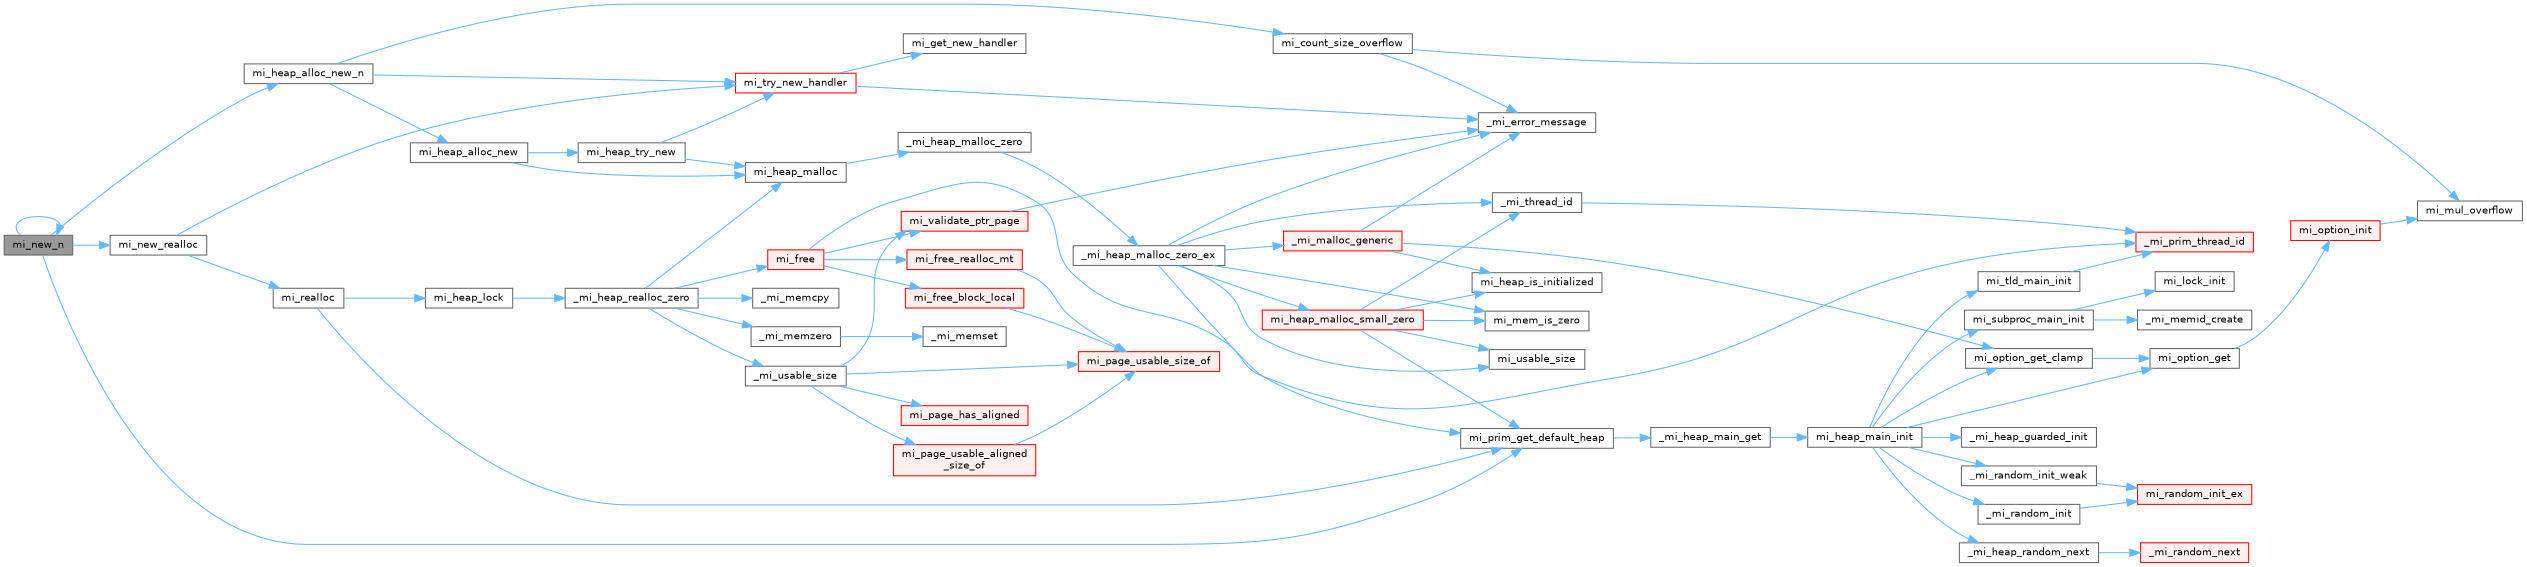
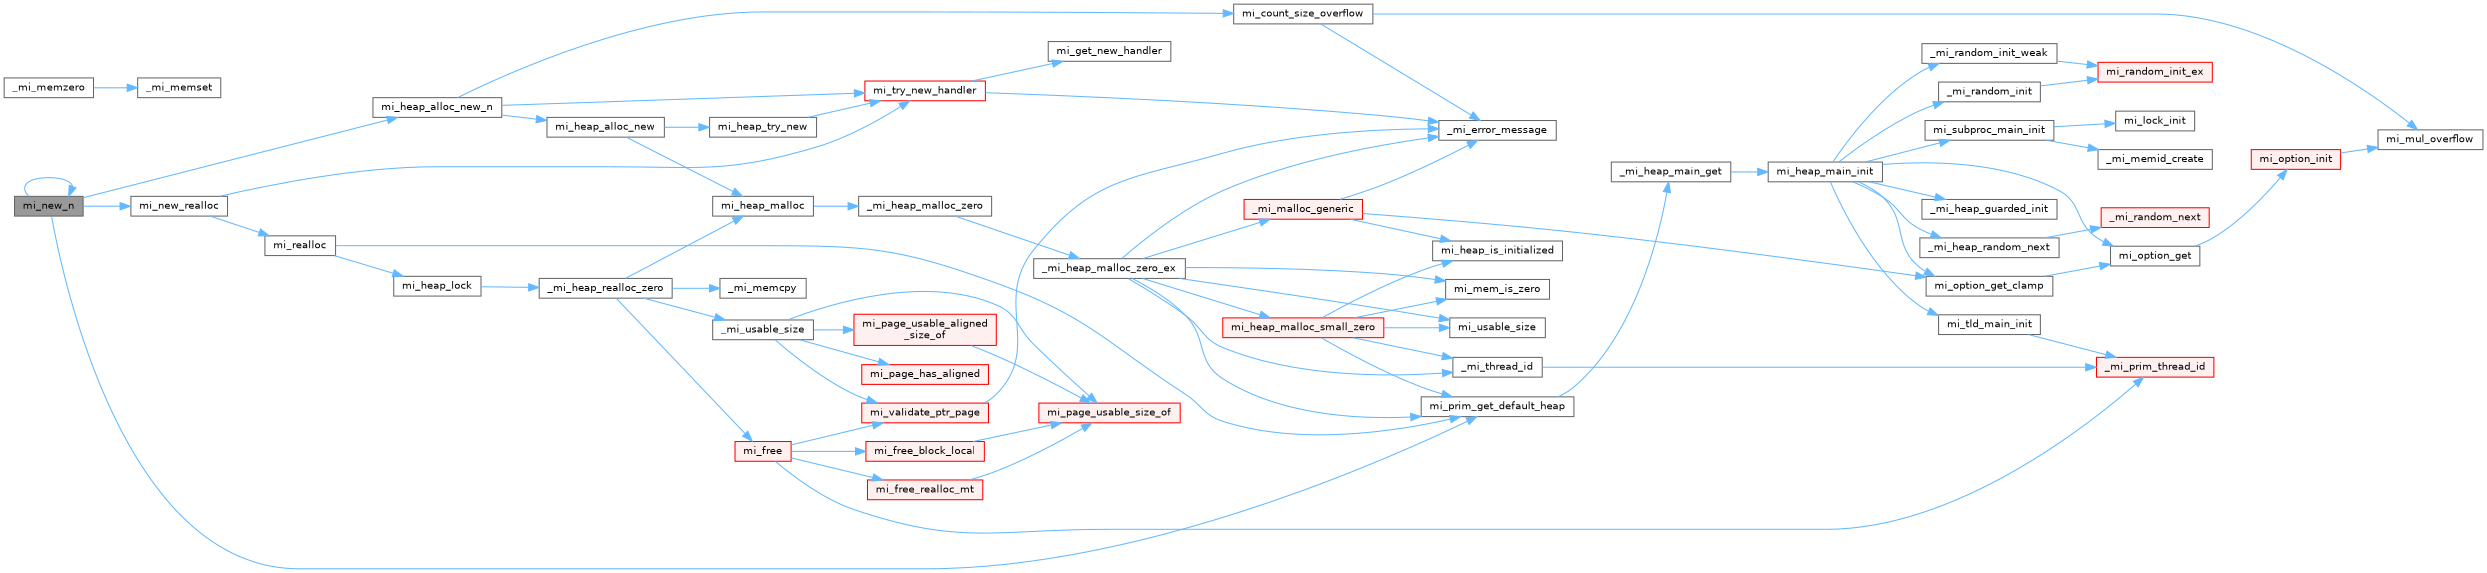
(710, 162) -> none
(709, 316) -> none
